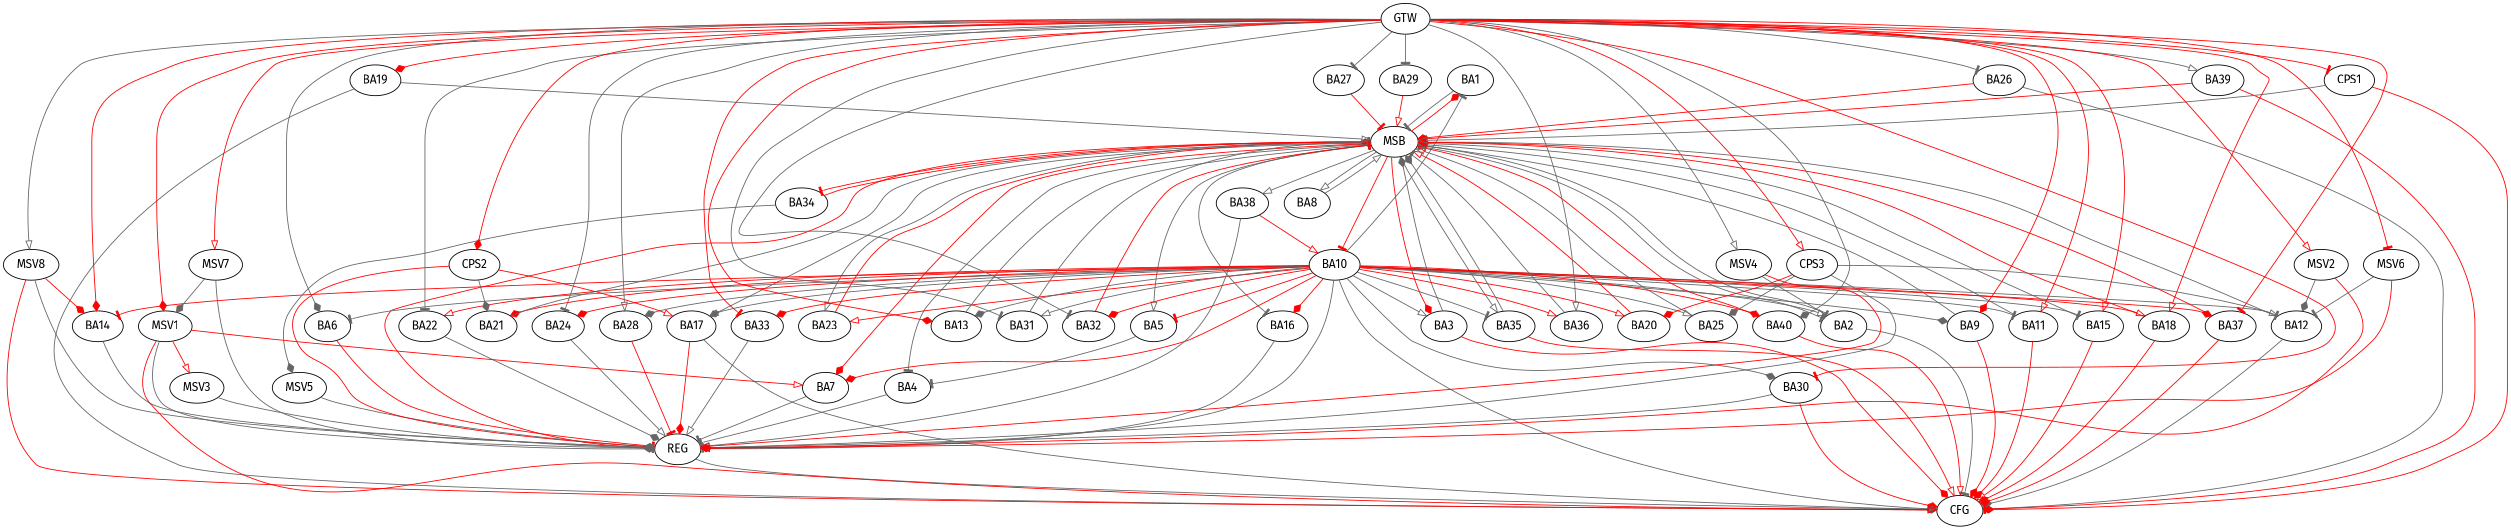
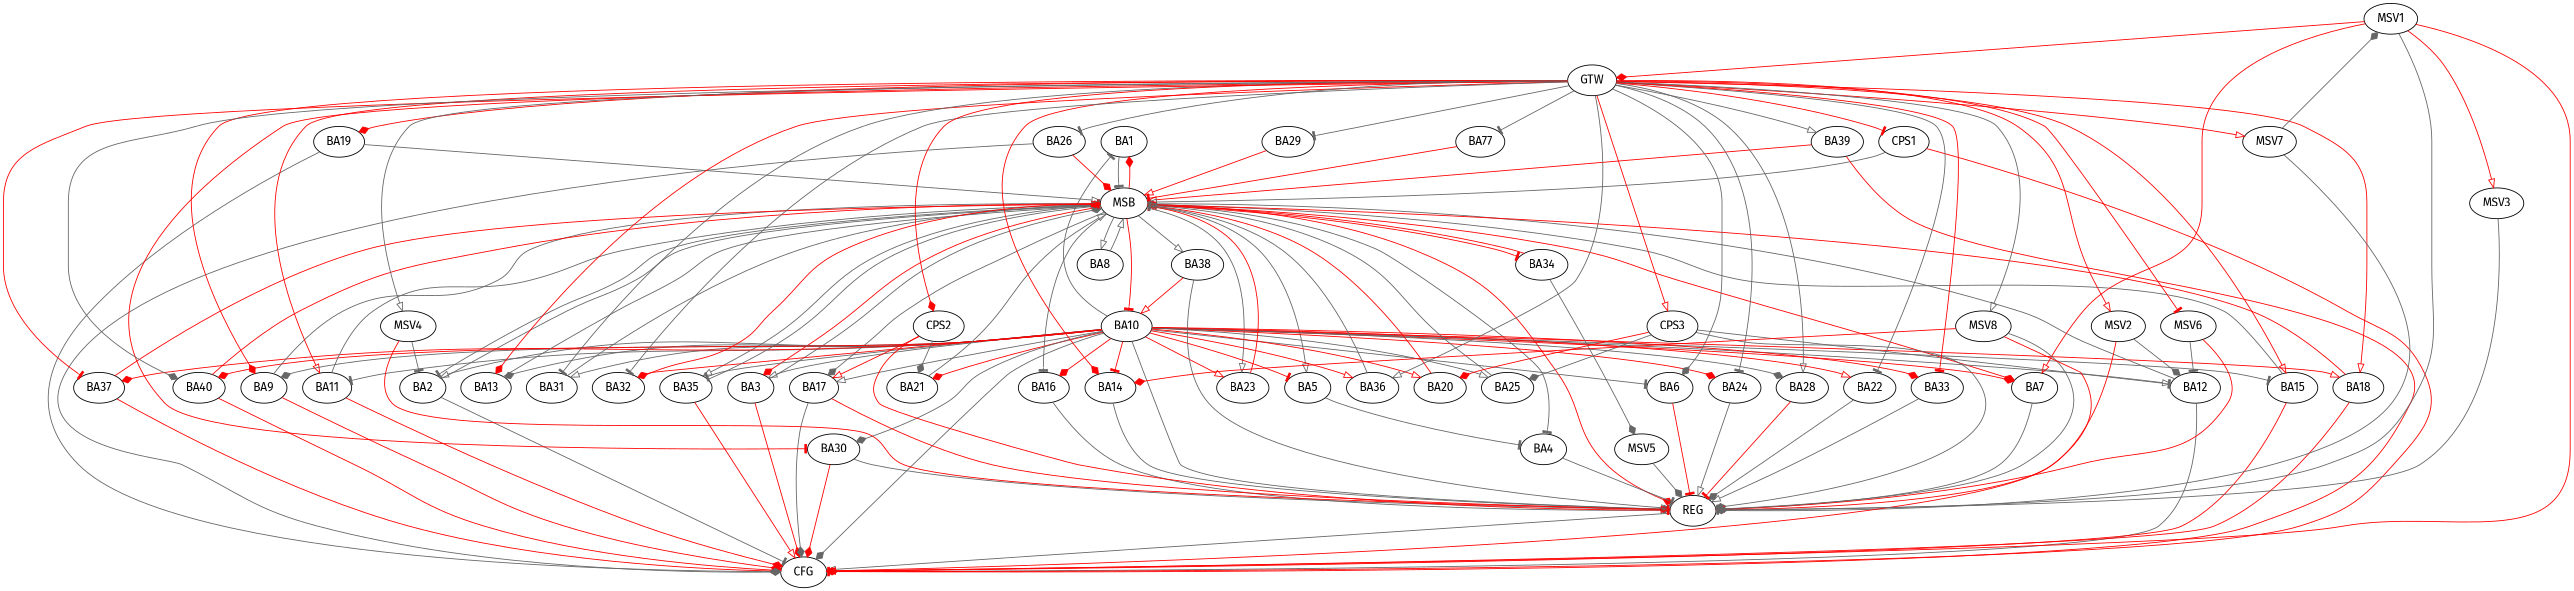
(669, 30) -> (1996, 49)
(1339, 80) -> (1480, 142)
